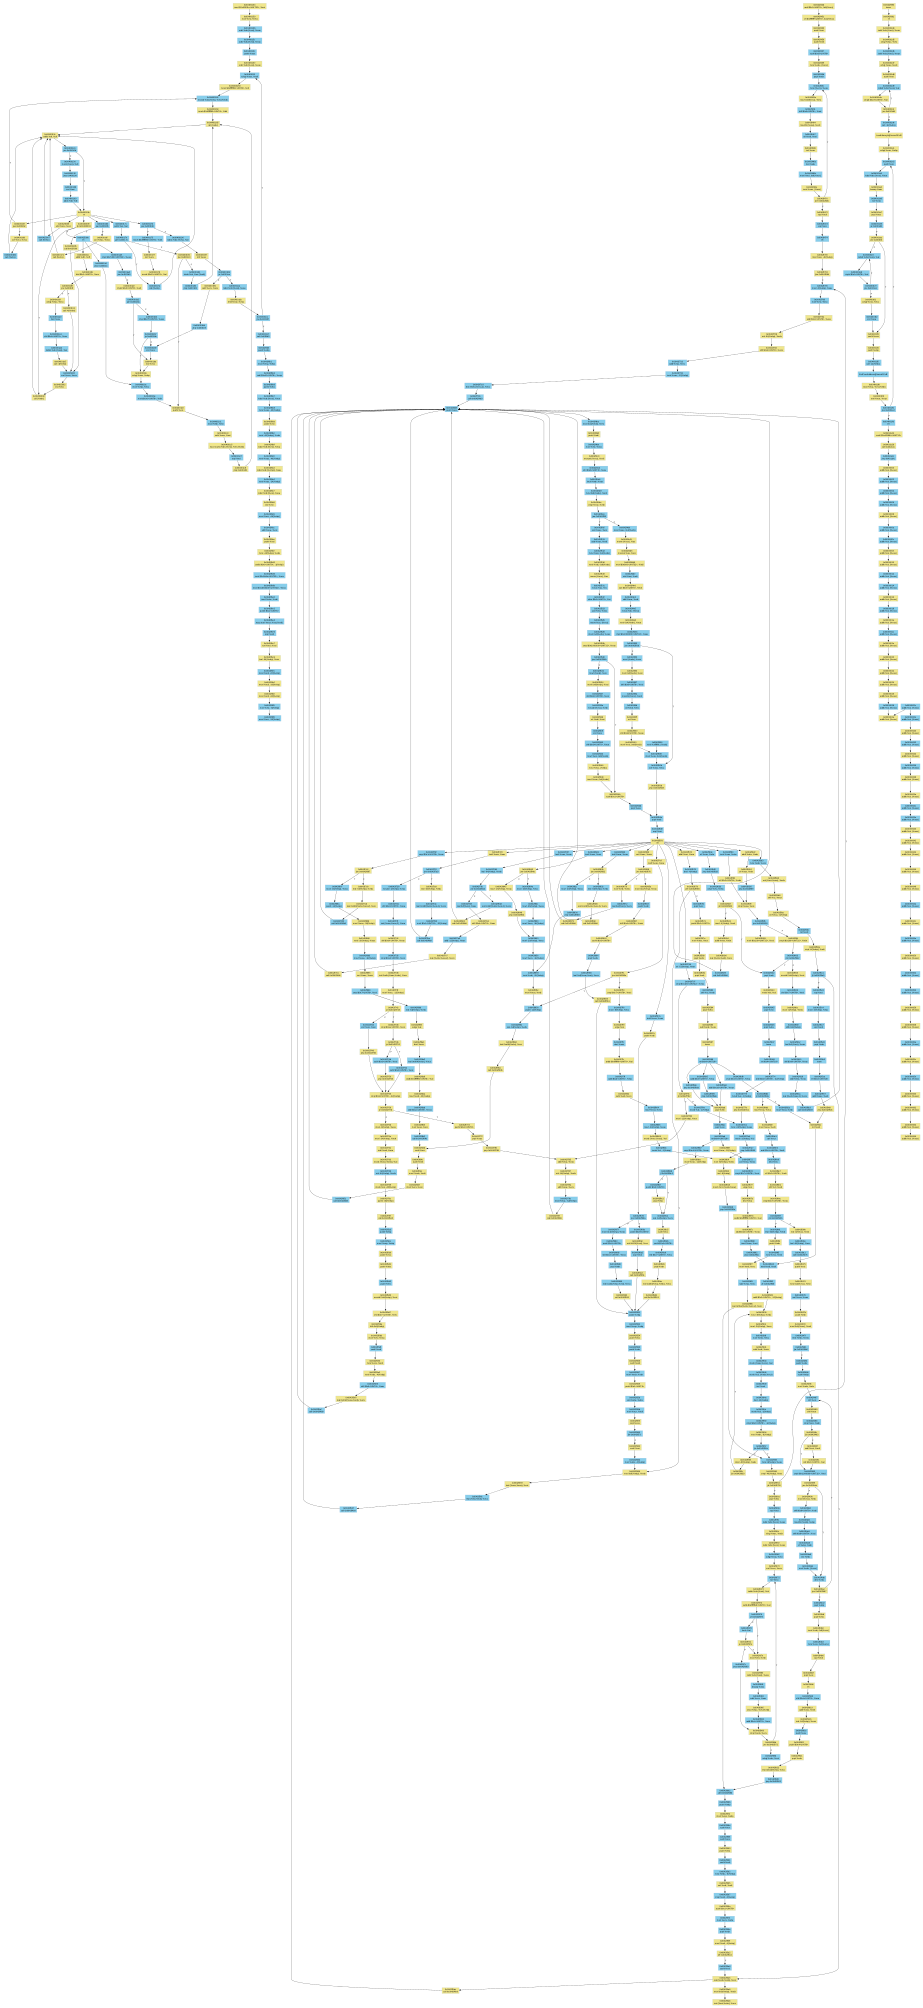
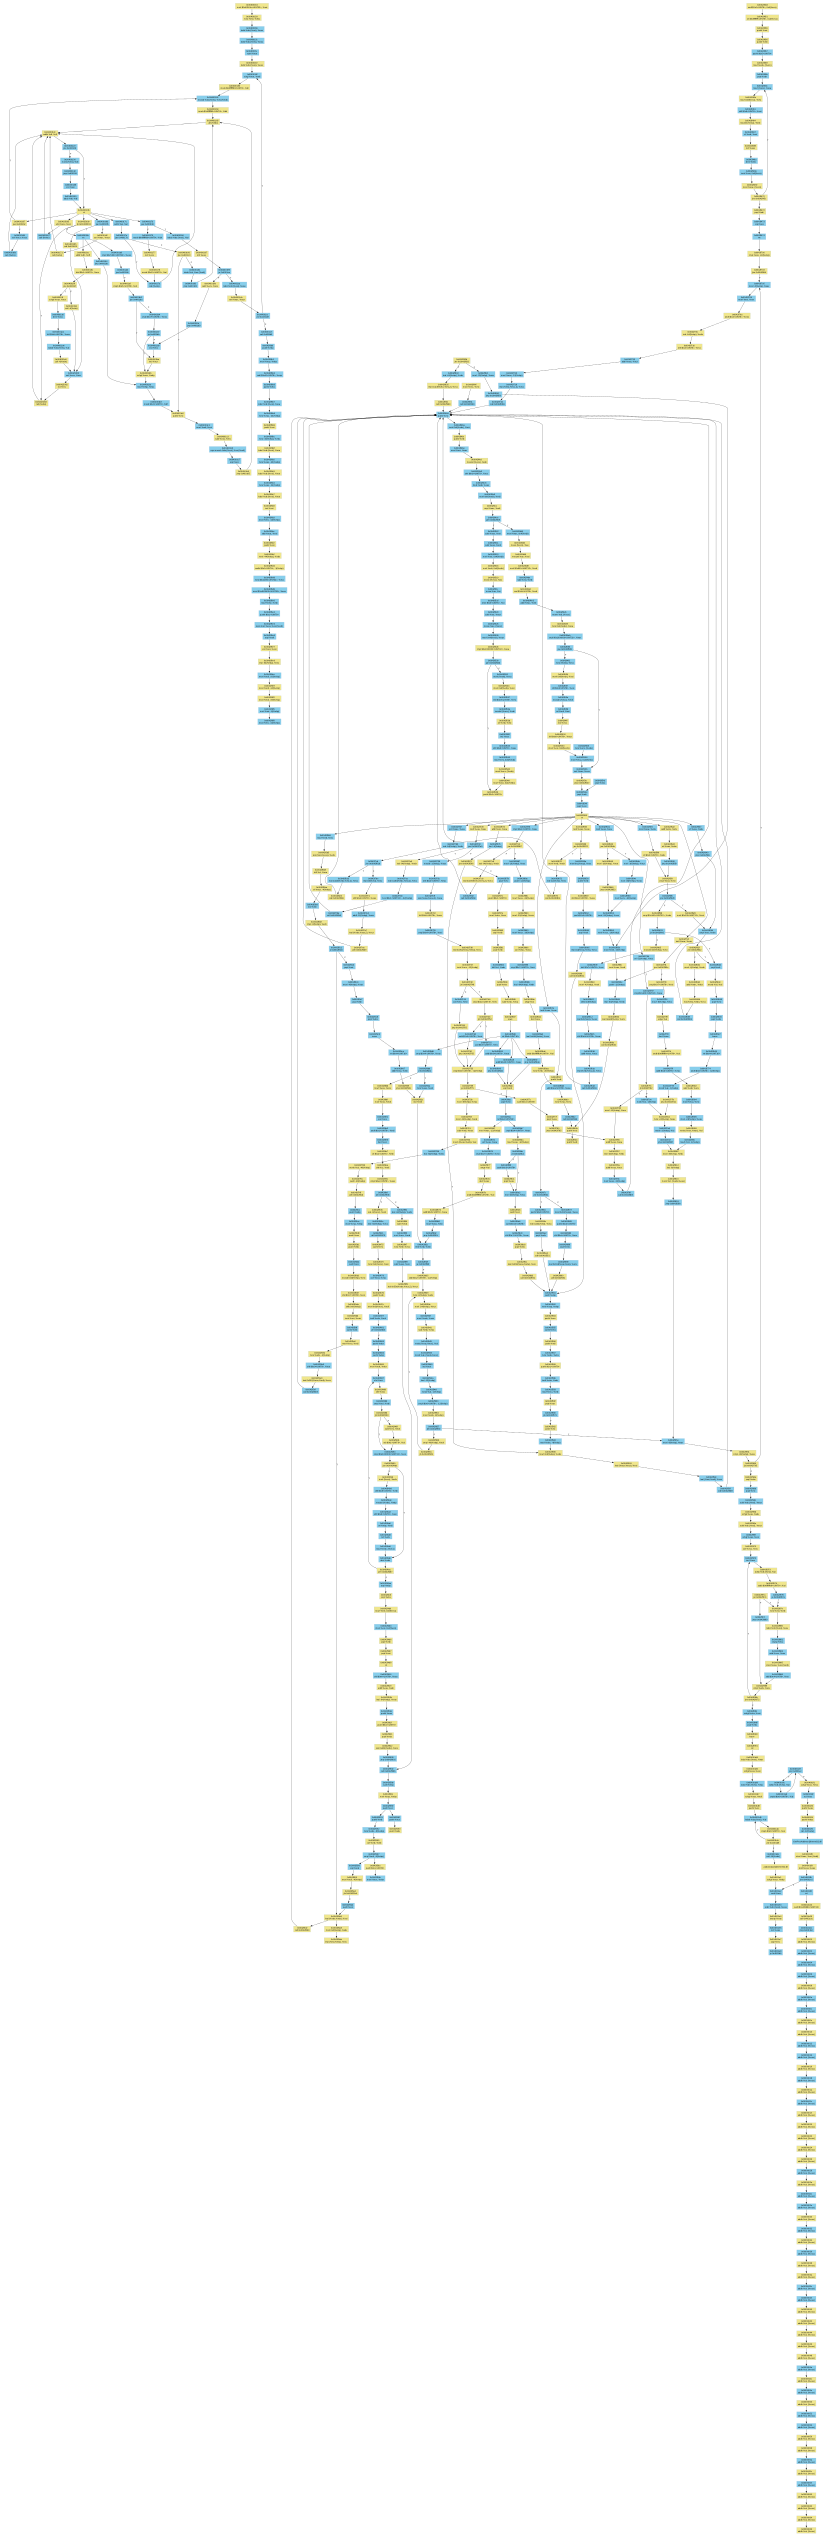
(19, 239) -> (19, 237)
(876, 239) -> none
(227, 446) -> (228, 449)
(269, 469) -> (269, 473)
(900, 712) -> (806, 2188)
(657, 744) -> (584, 747)
(625, 801) -> none
(620, 853) -> none
(646, 888) -> (581, 863)
none -> (698, 922)
(601, 940) -> (583, 914)
(741, 1126) -> (665, 1118)
(417, 1172) -> none
(554, 1217) -> (626, 1194)
(746, 1629) -> none
none -> (752, 1724)
(725, 1855) -> (383, 1812)
(725, 1924) -> (365, 1861)
